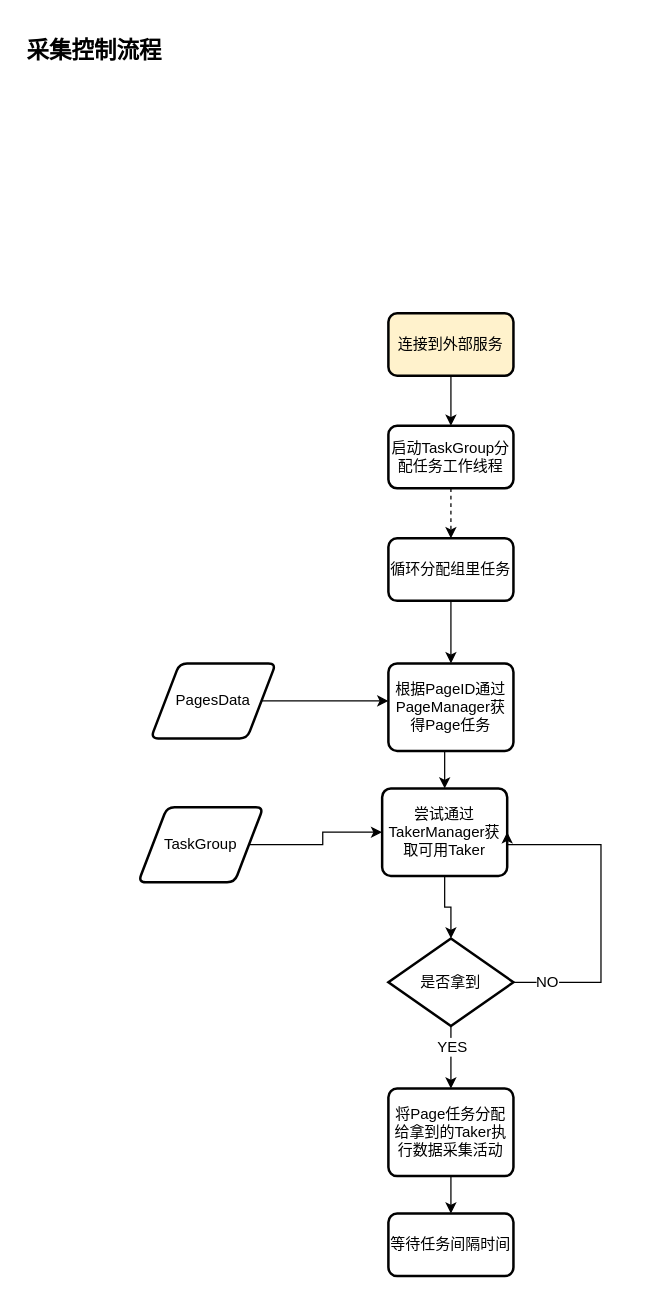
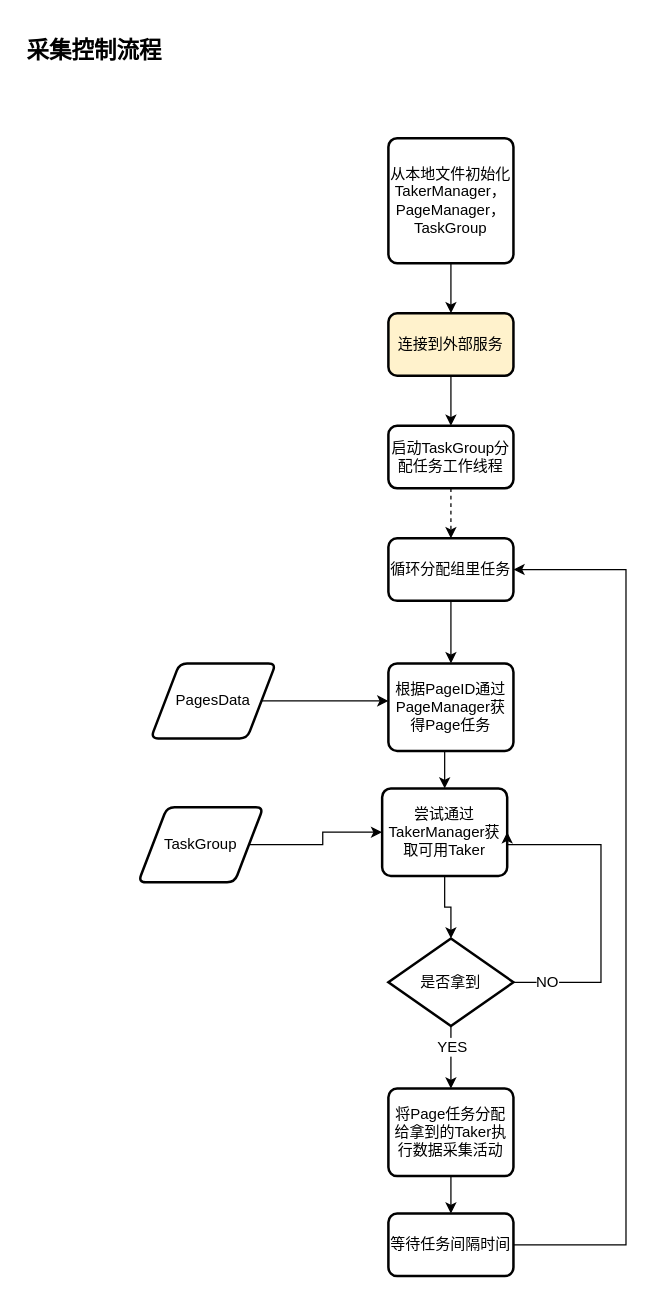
none -> (451, 201)
none -> (451, 284)
none -> (626, 911)
